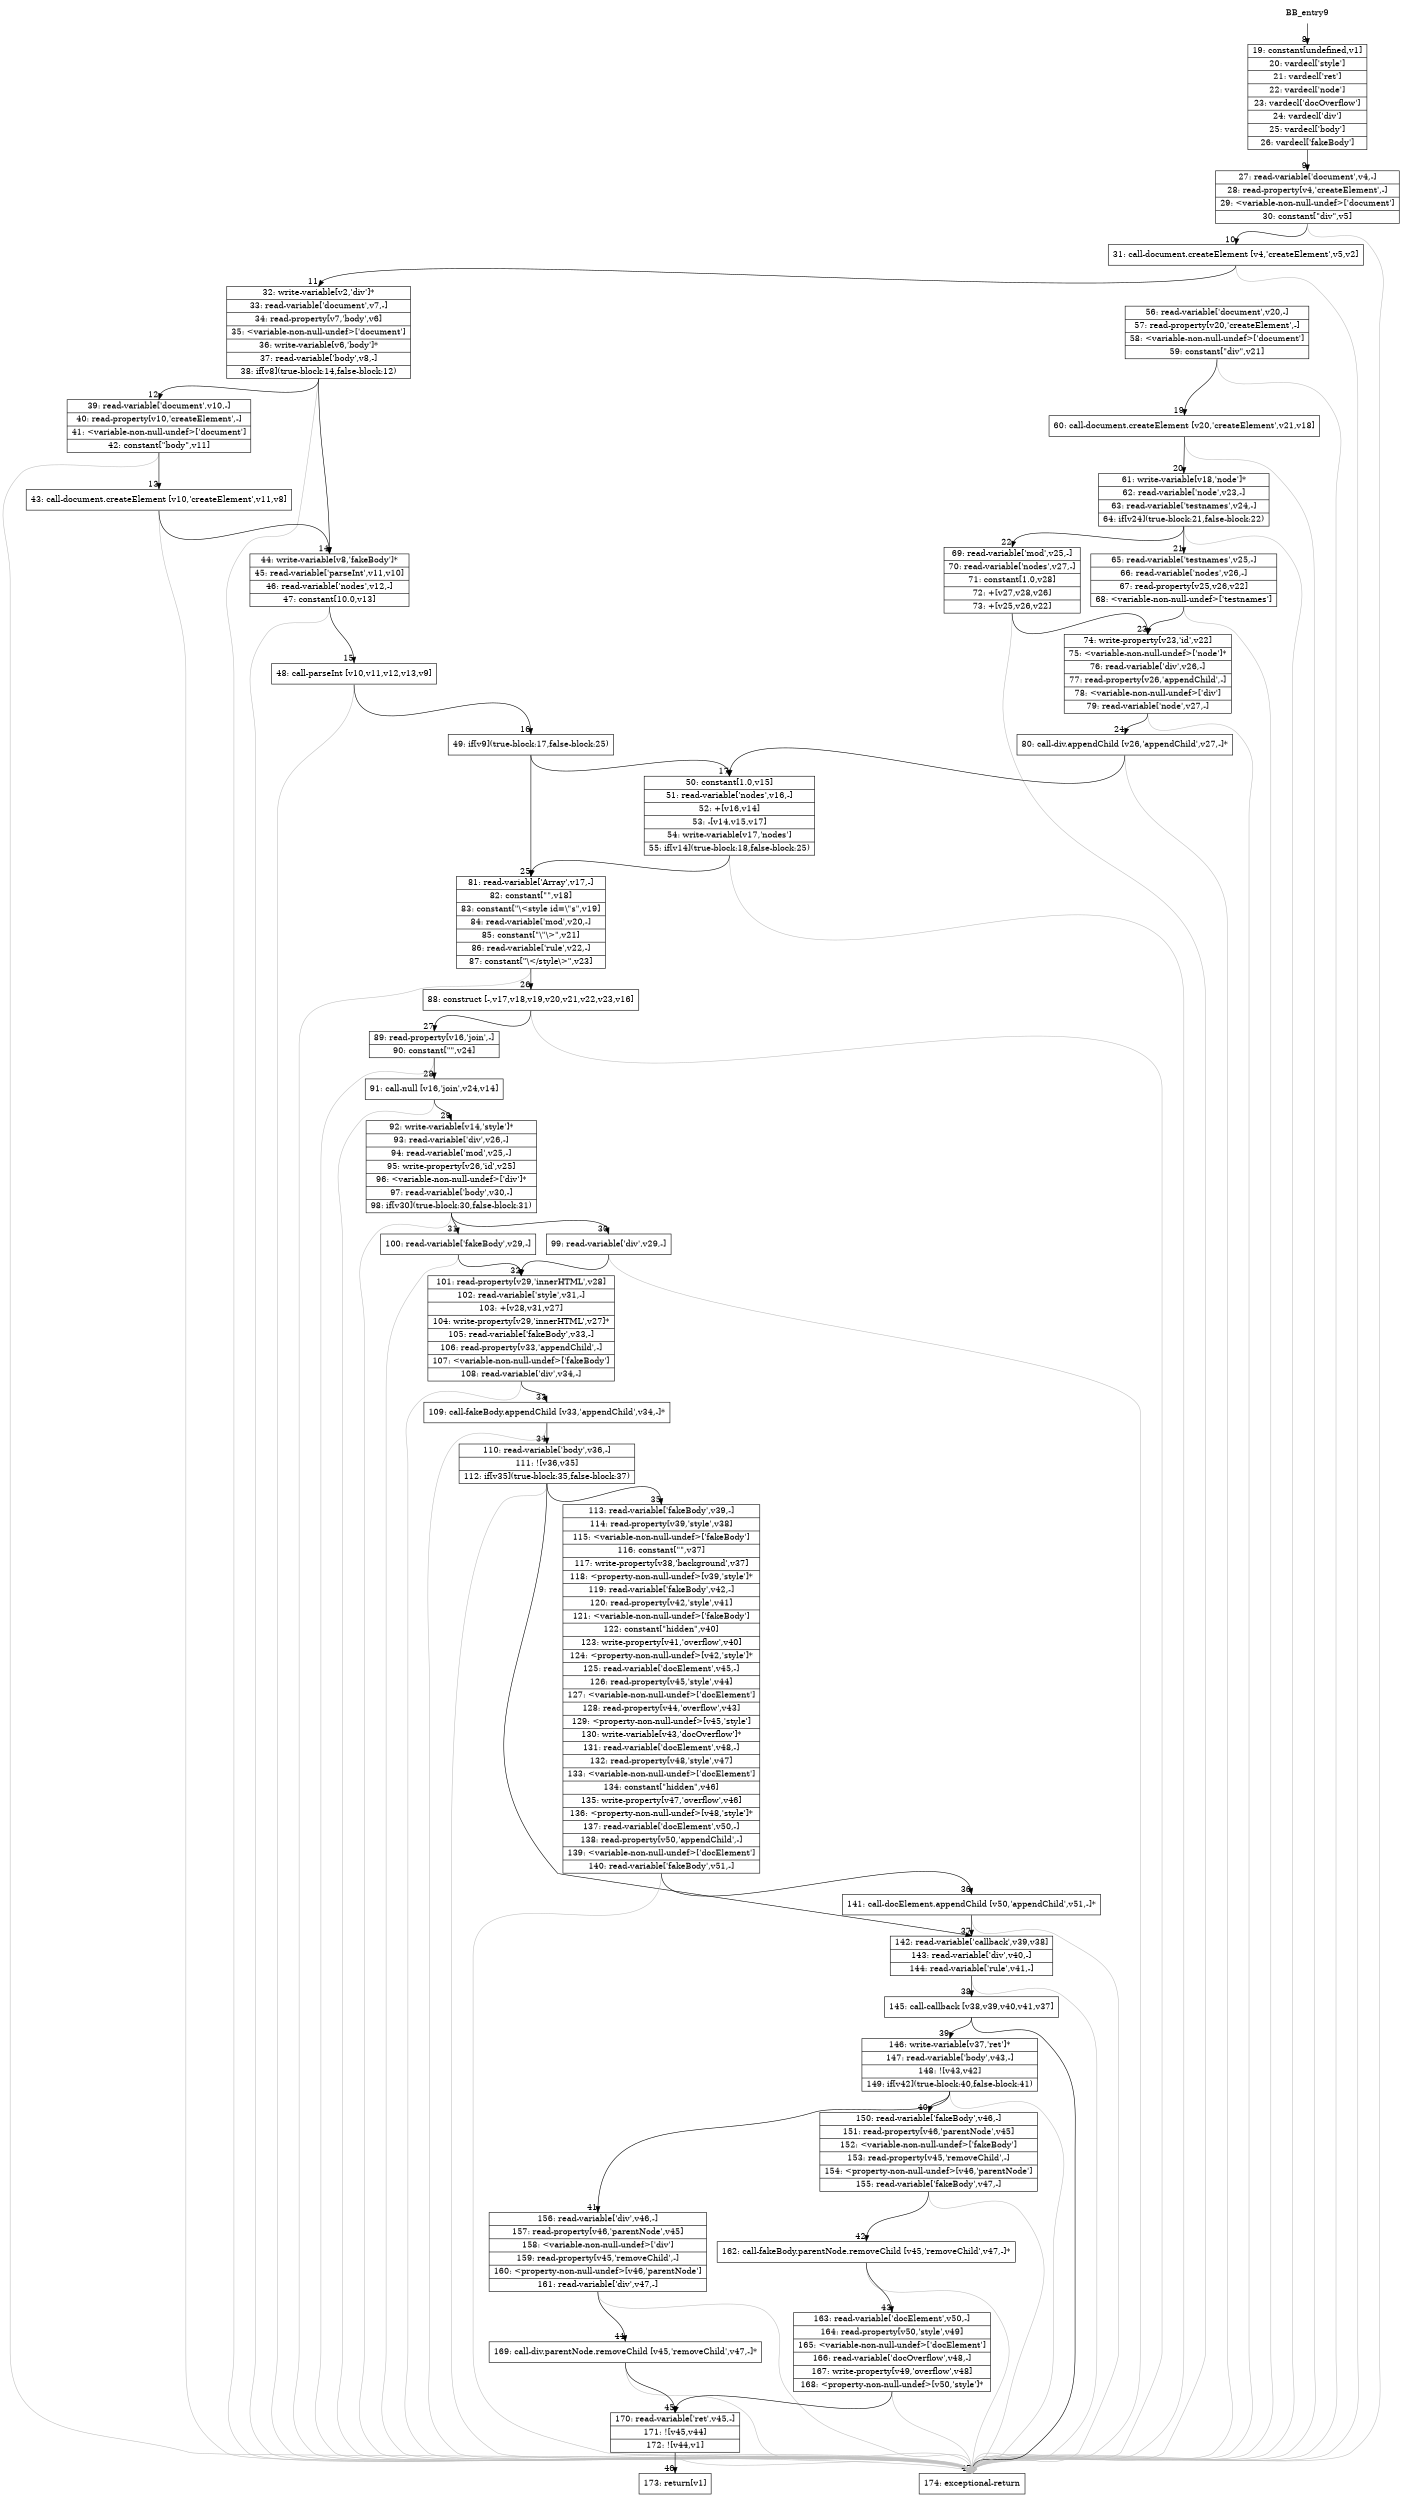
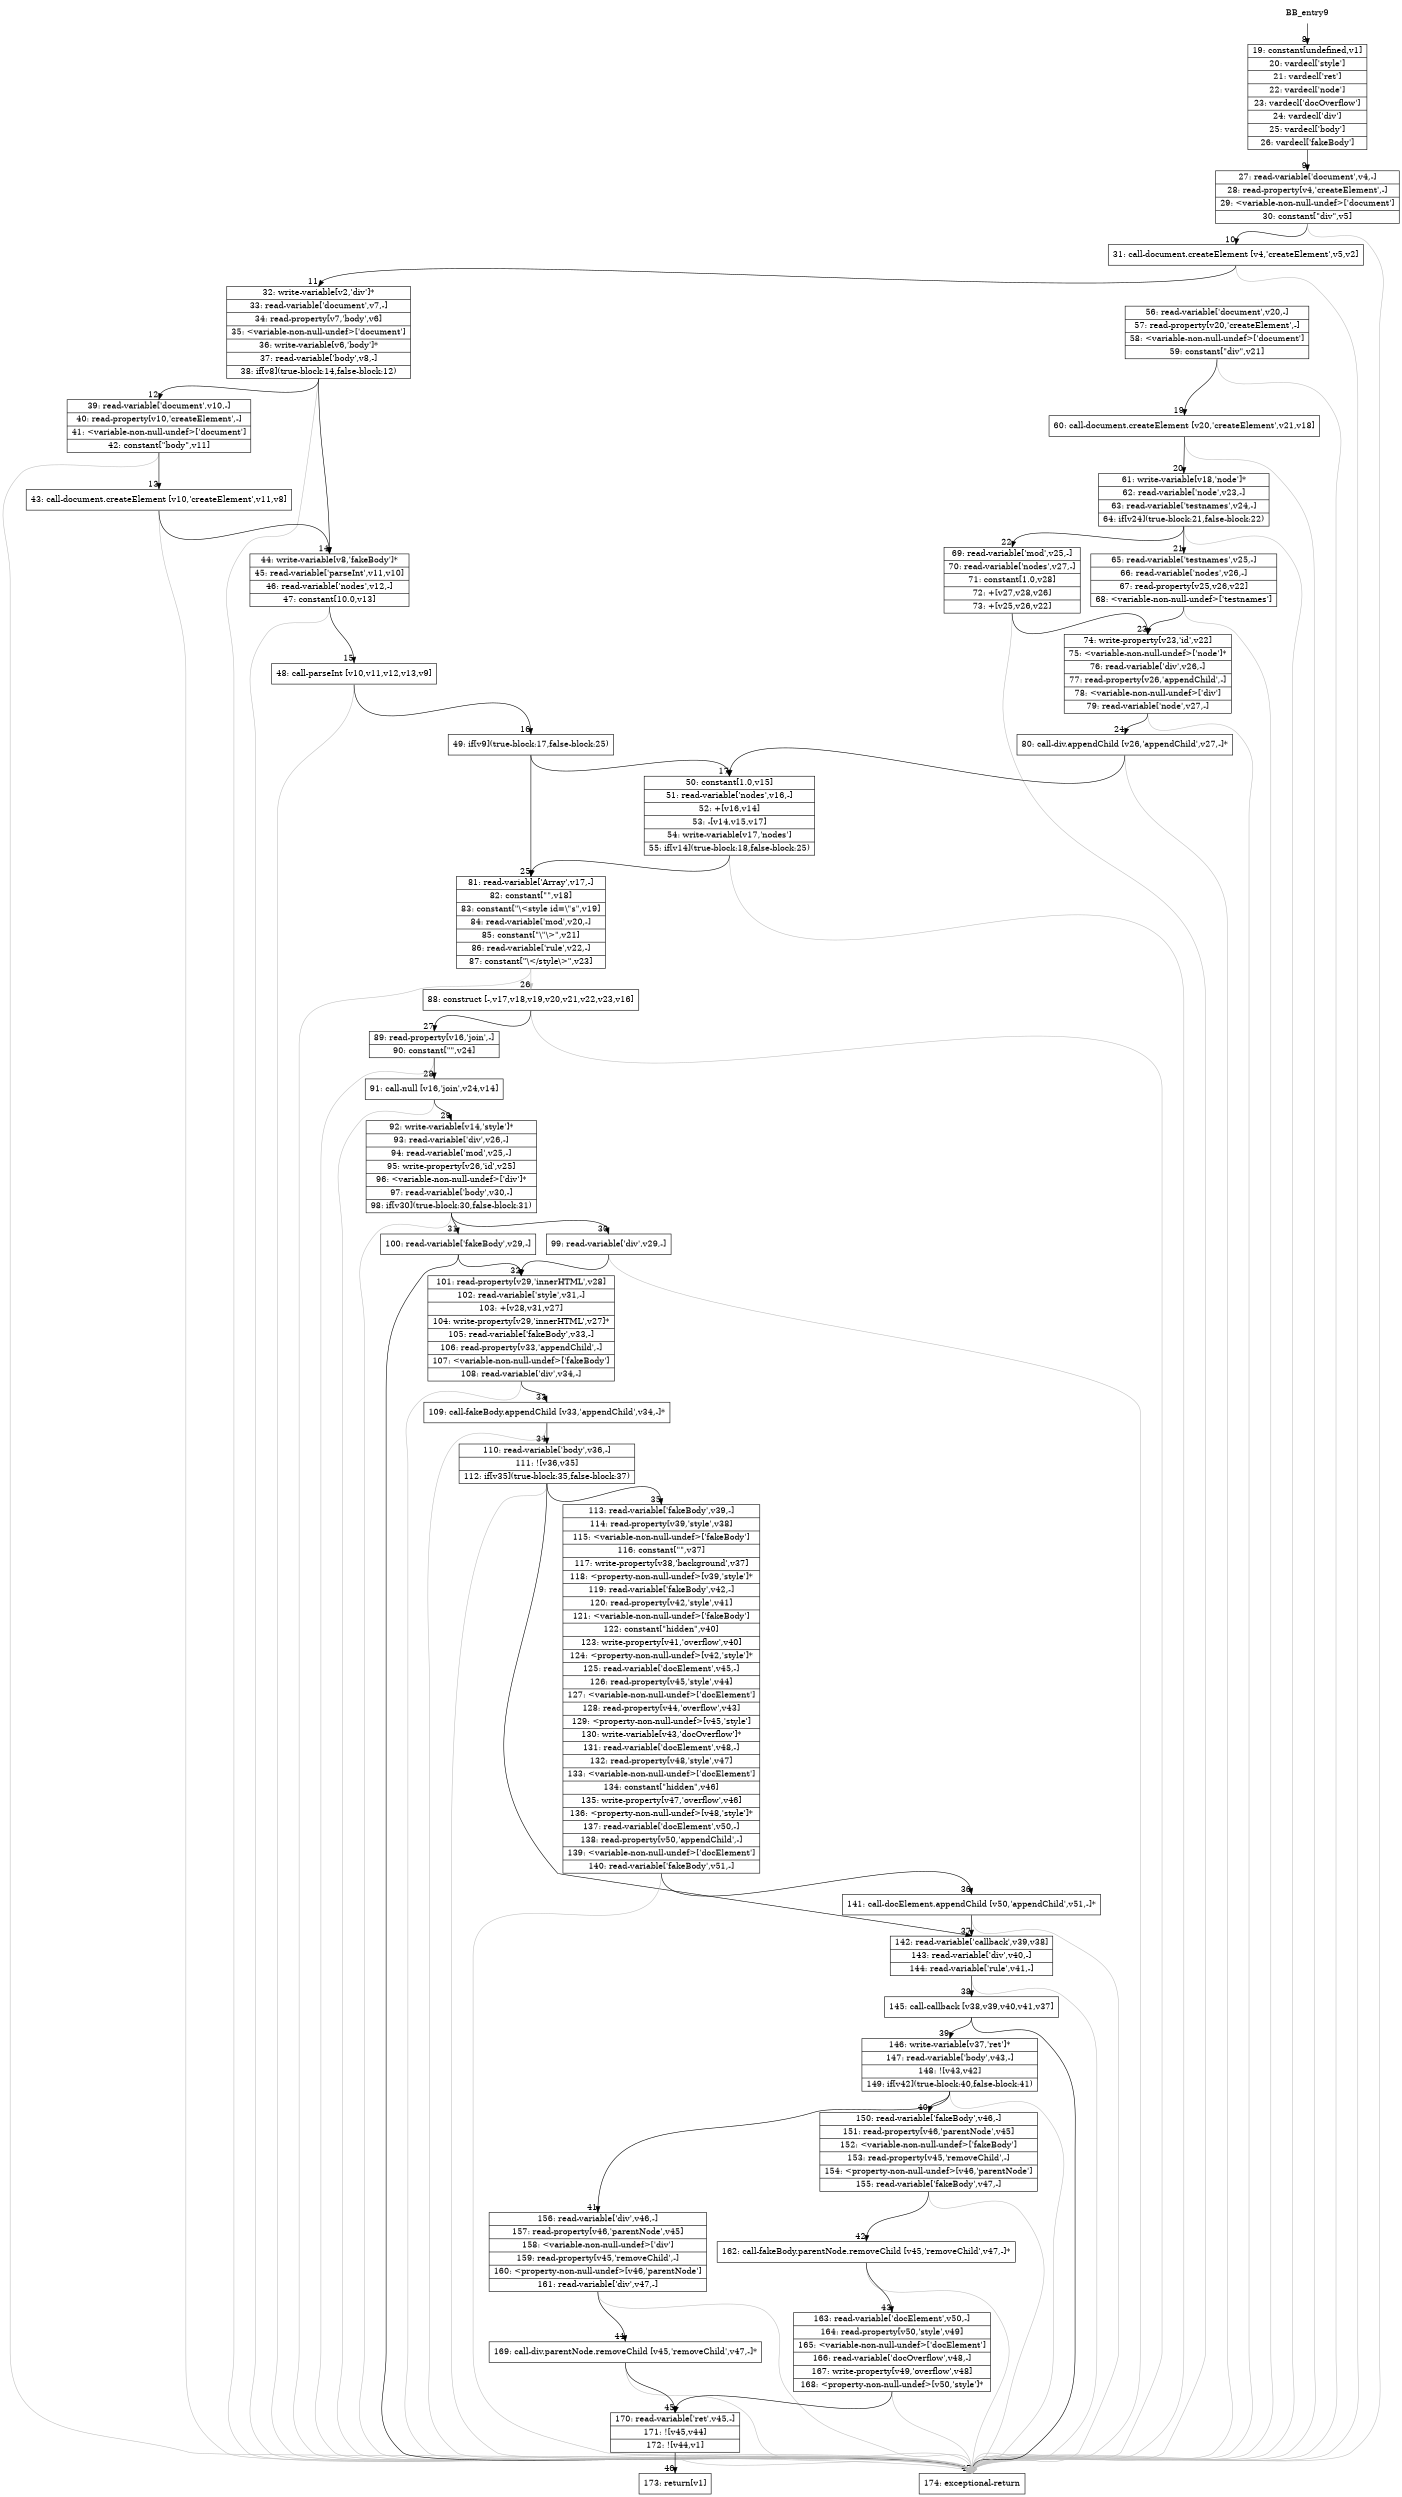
(531, 977) -> (531, 977)
(386, 2124) -> (386, 2124)
